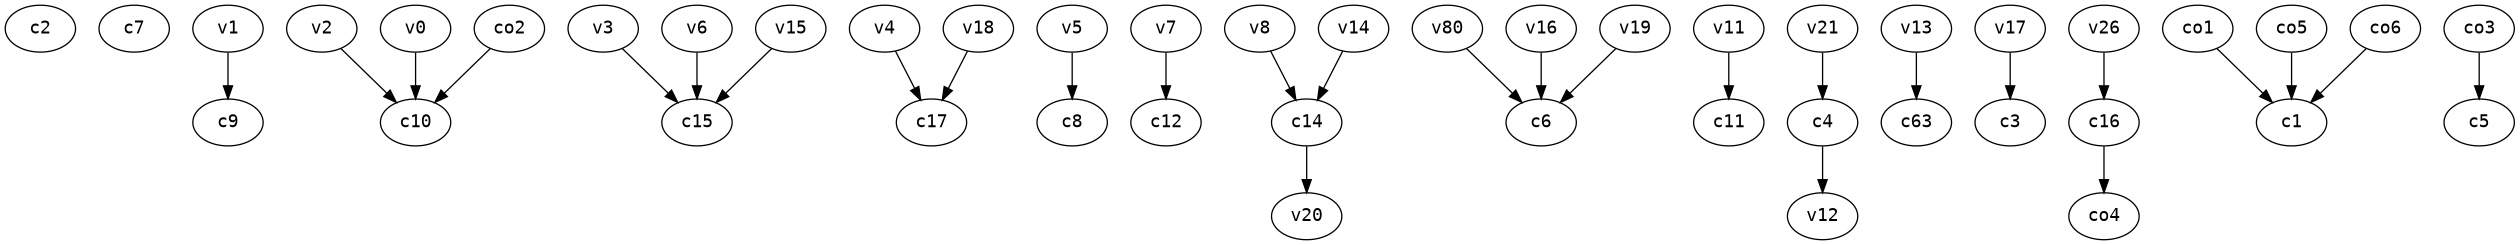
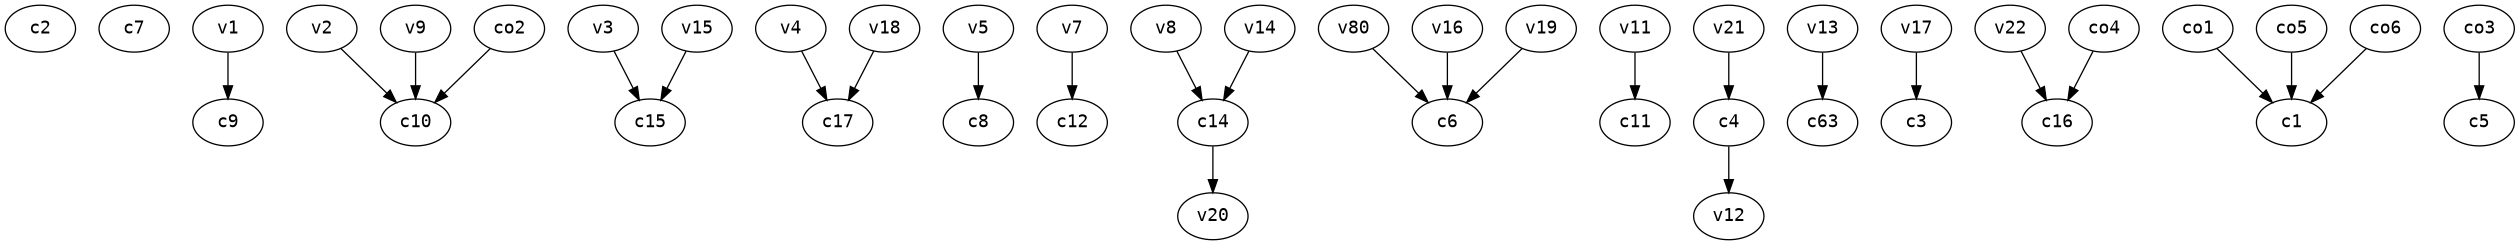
(416, 29) -> (416, 29)
(697, 29) -> none
(2104, 29) -> (2010, 29)
(2104, 163) -> (2084, 70)
